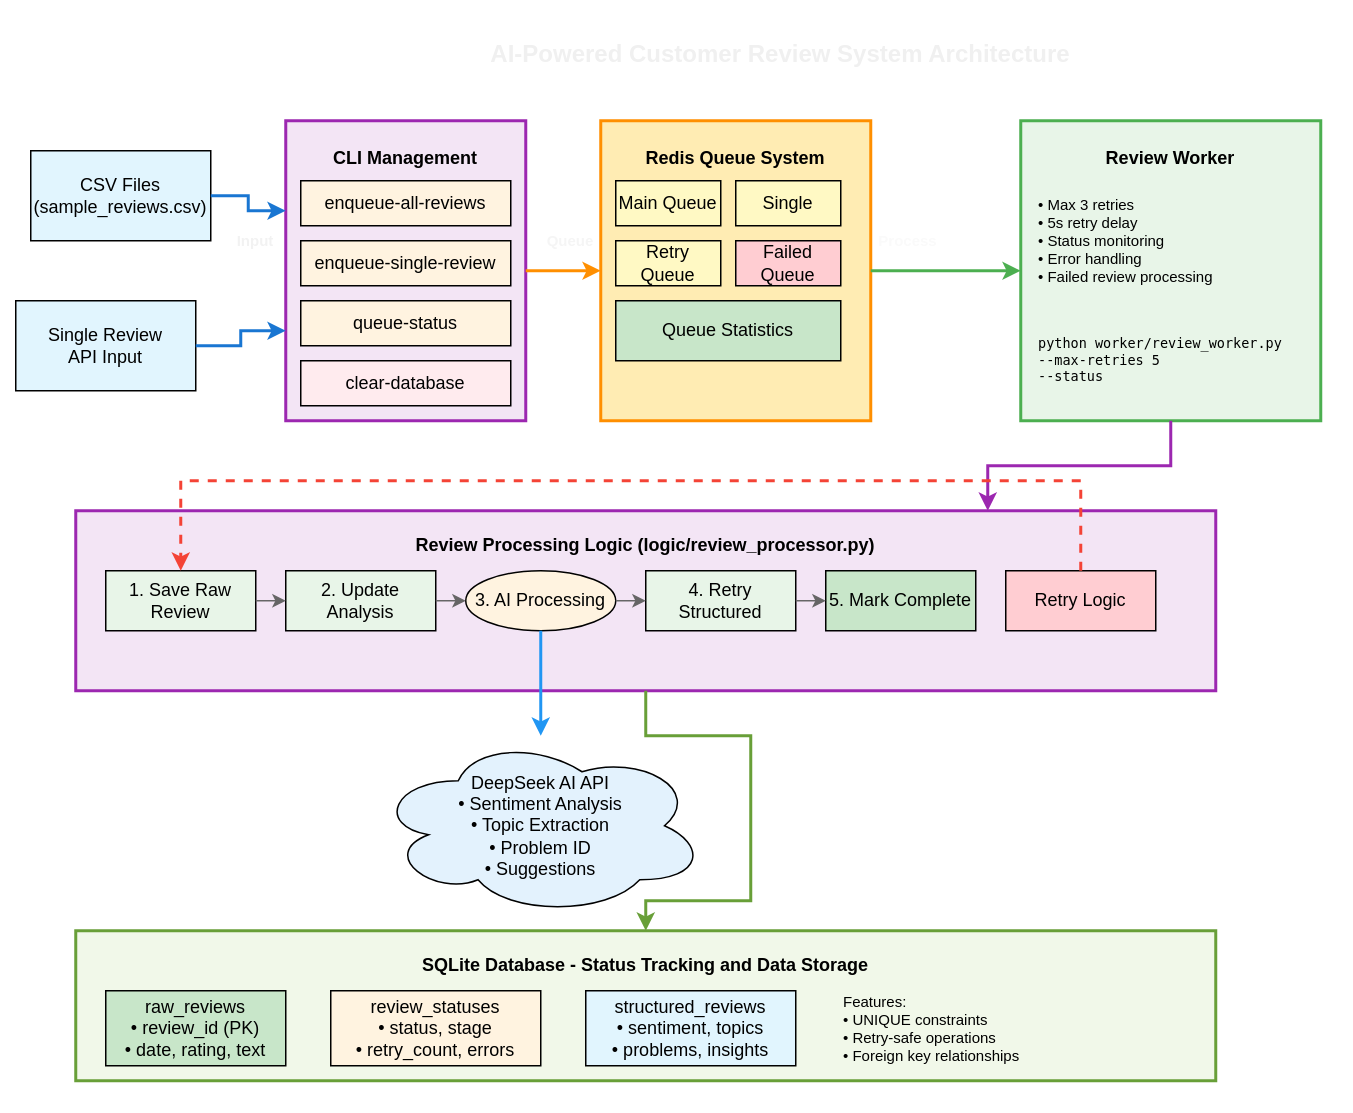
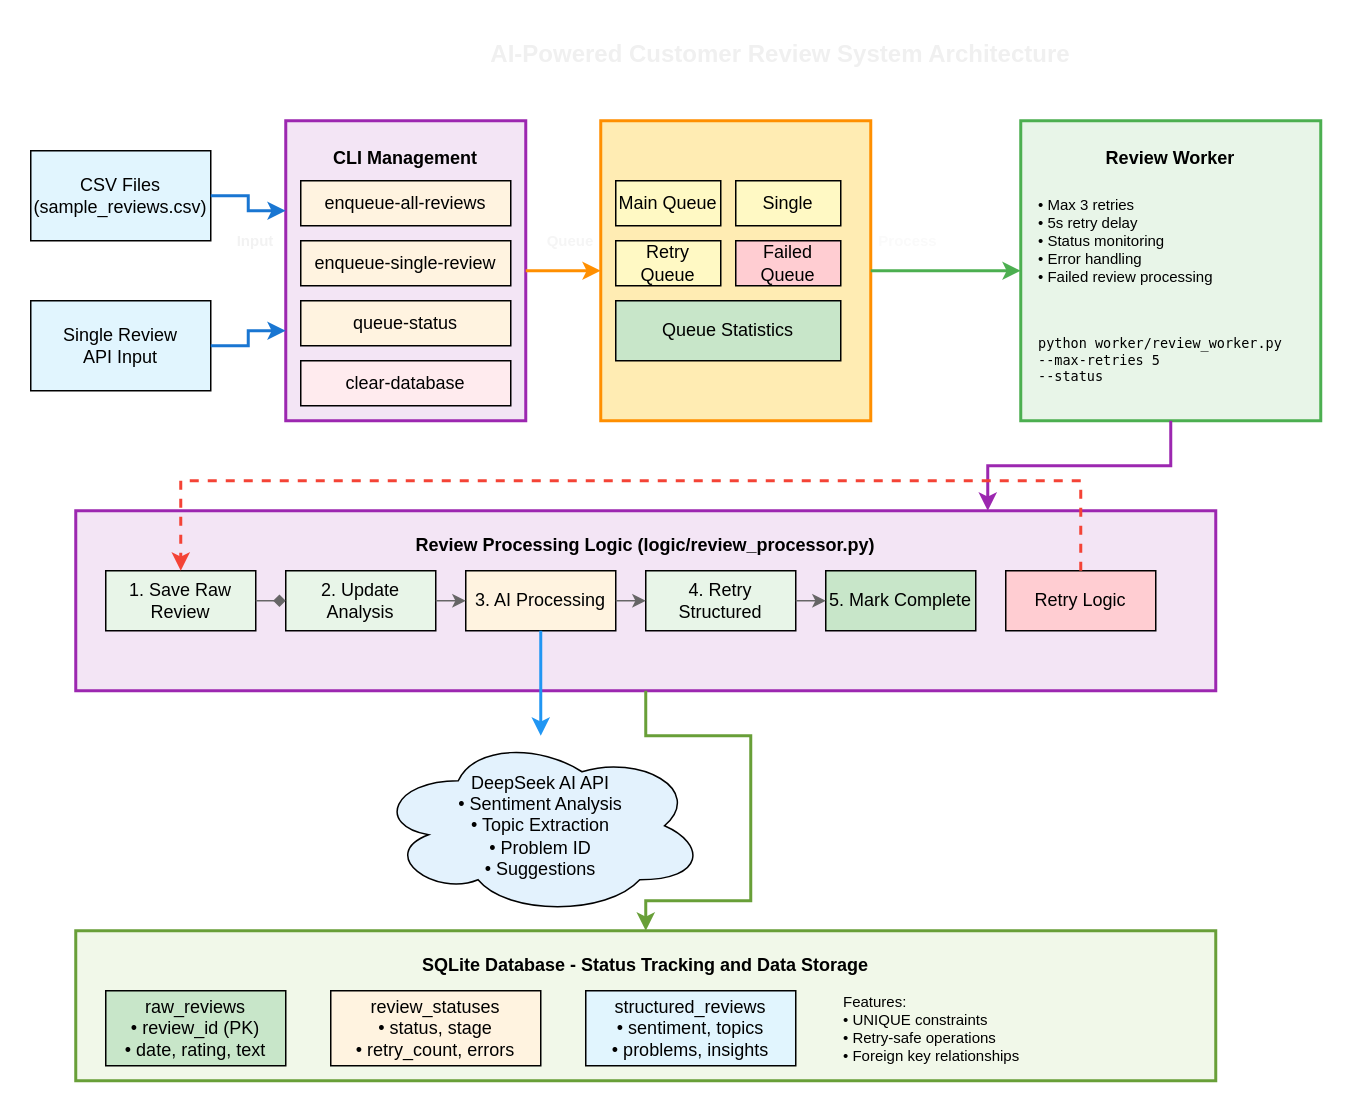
(736, 158) -> none
(106, 346) -> (121, 346)
(274, 601) -> (273, 601)
(541, 601) -> (541, 601)
